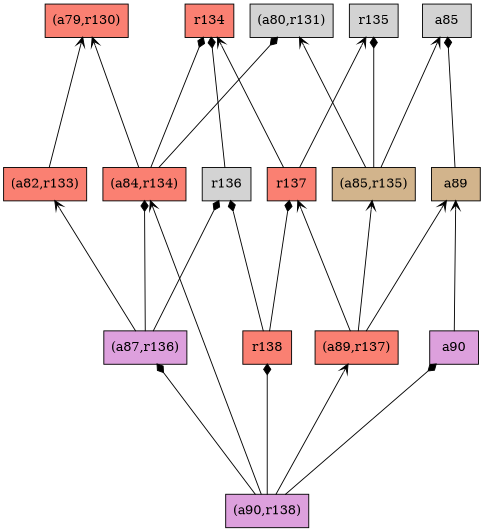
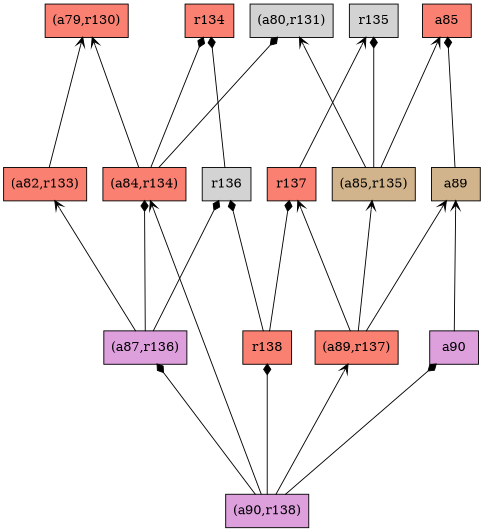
(447, 21) -> (447, 21)
(253, 107) -> none
